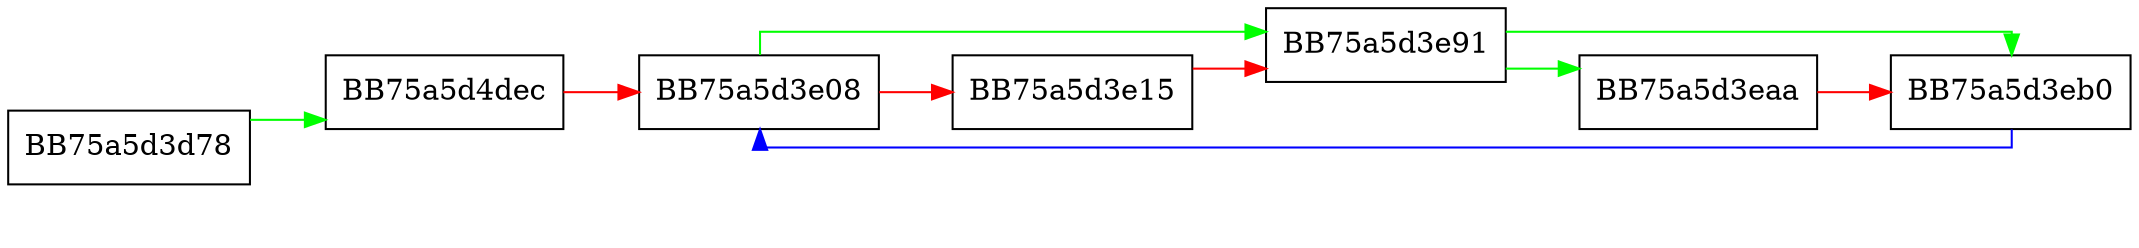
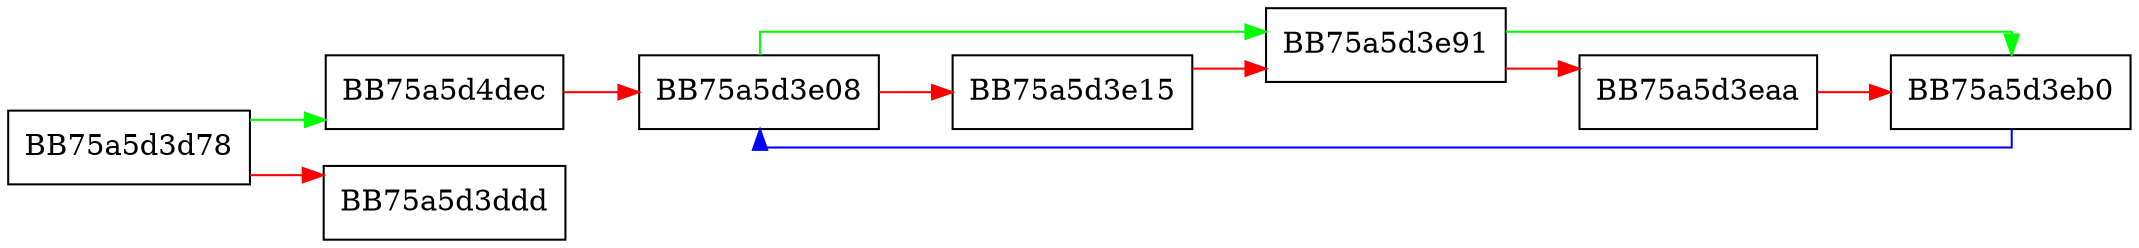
(1532, 69) -> (1532, 69)
none -> (445, 203)
